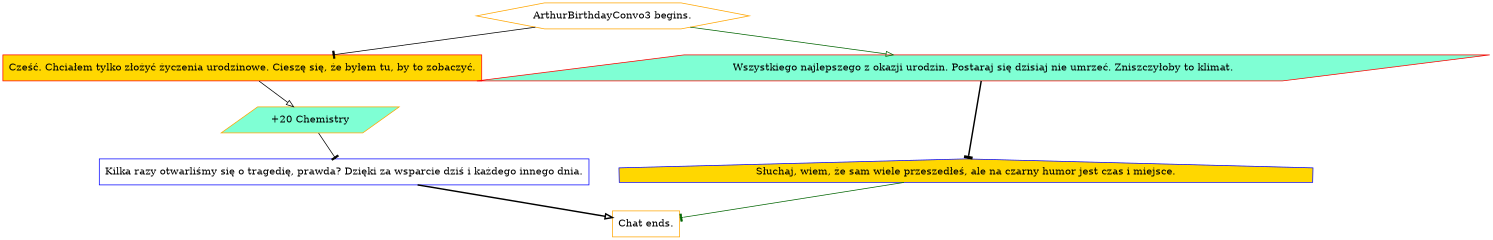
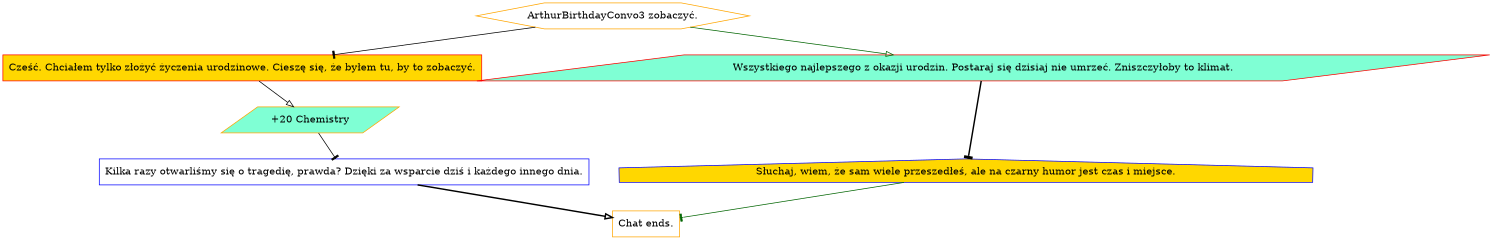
(613, 16) -> (613, 16)
